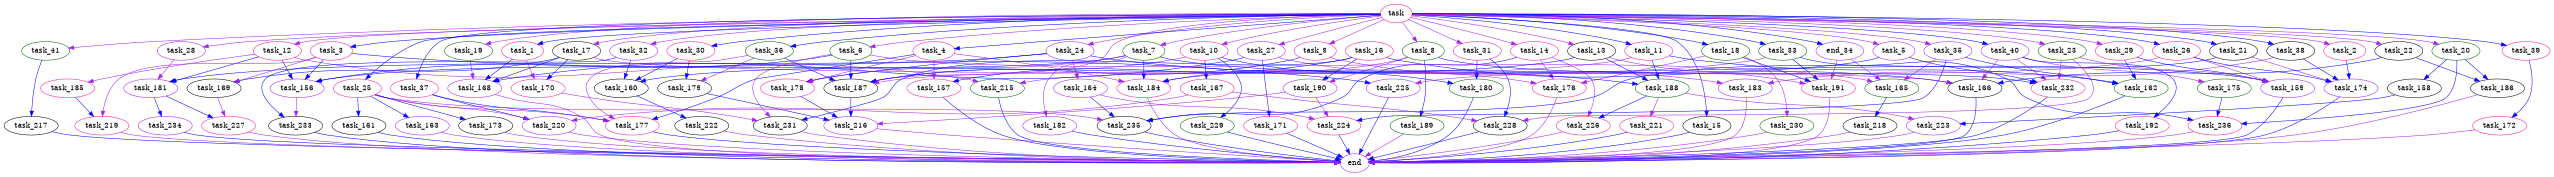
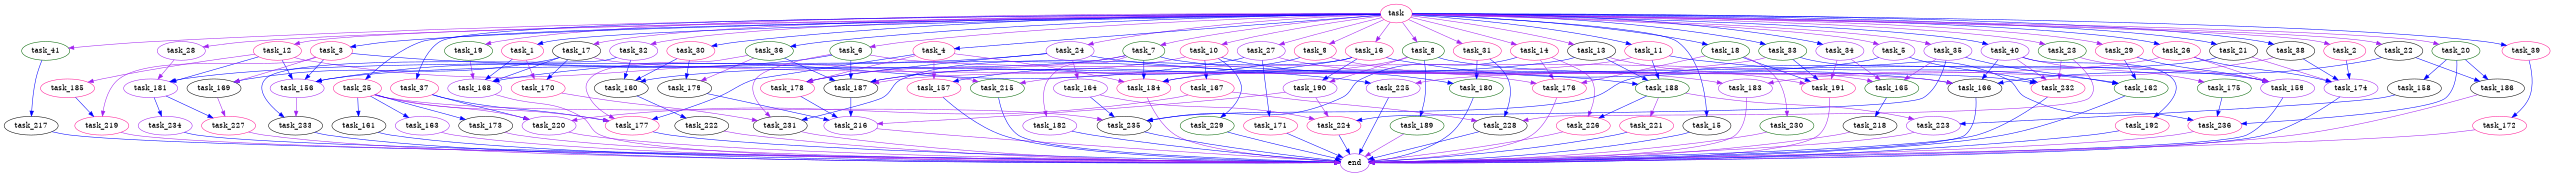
(1113, 45) -> (1384, 30)
(1840, 51) -> (1840, 51)
(1992, 67) -> (1992, 67)
